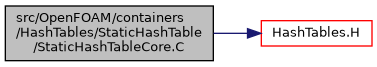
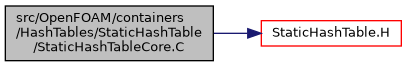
(317, 33) -> (331, 33)
